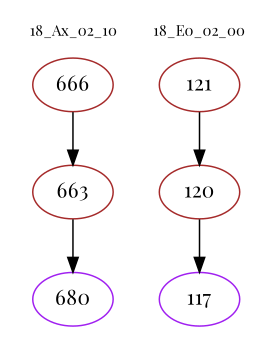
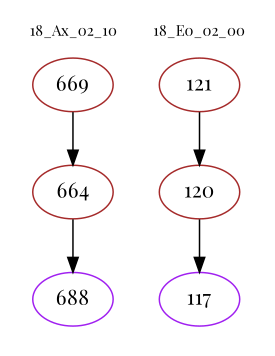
(73, 85) -> (73, 85)
(73, 192) -> (73, 192)
(73, 299) -> (73, 299)
